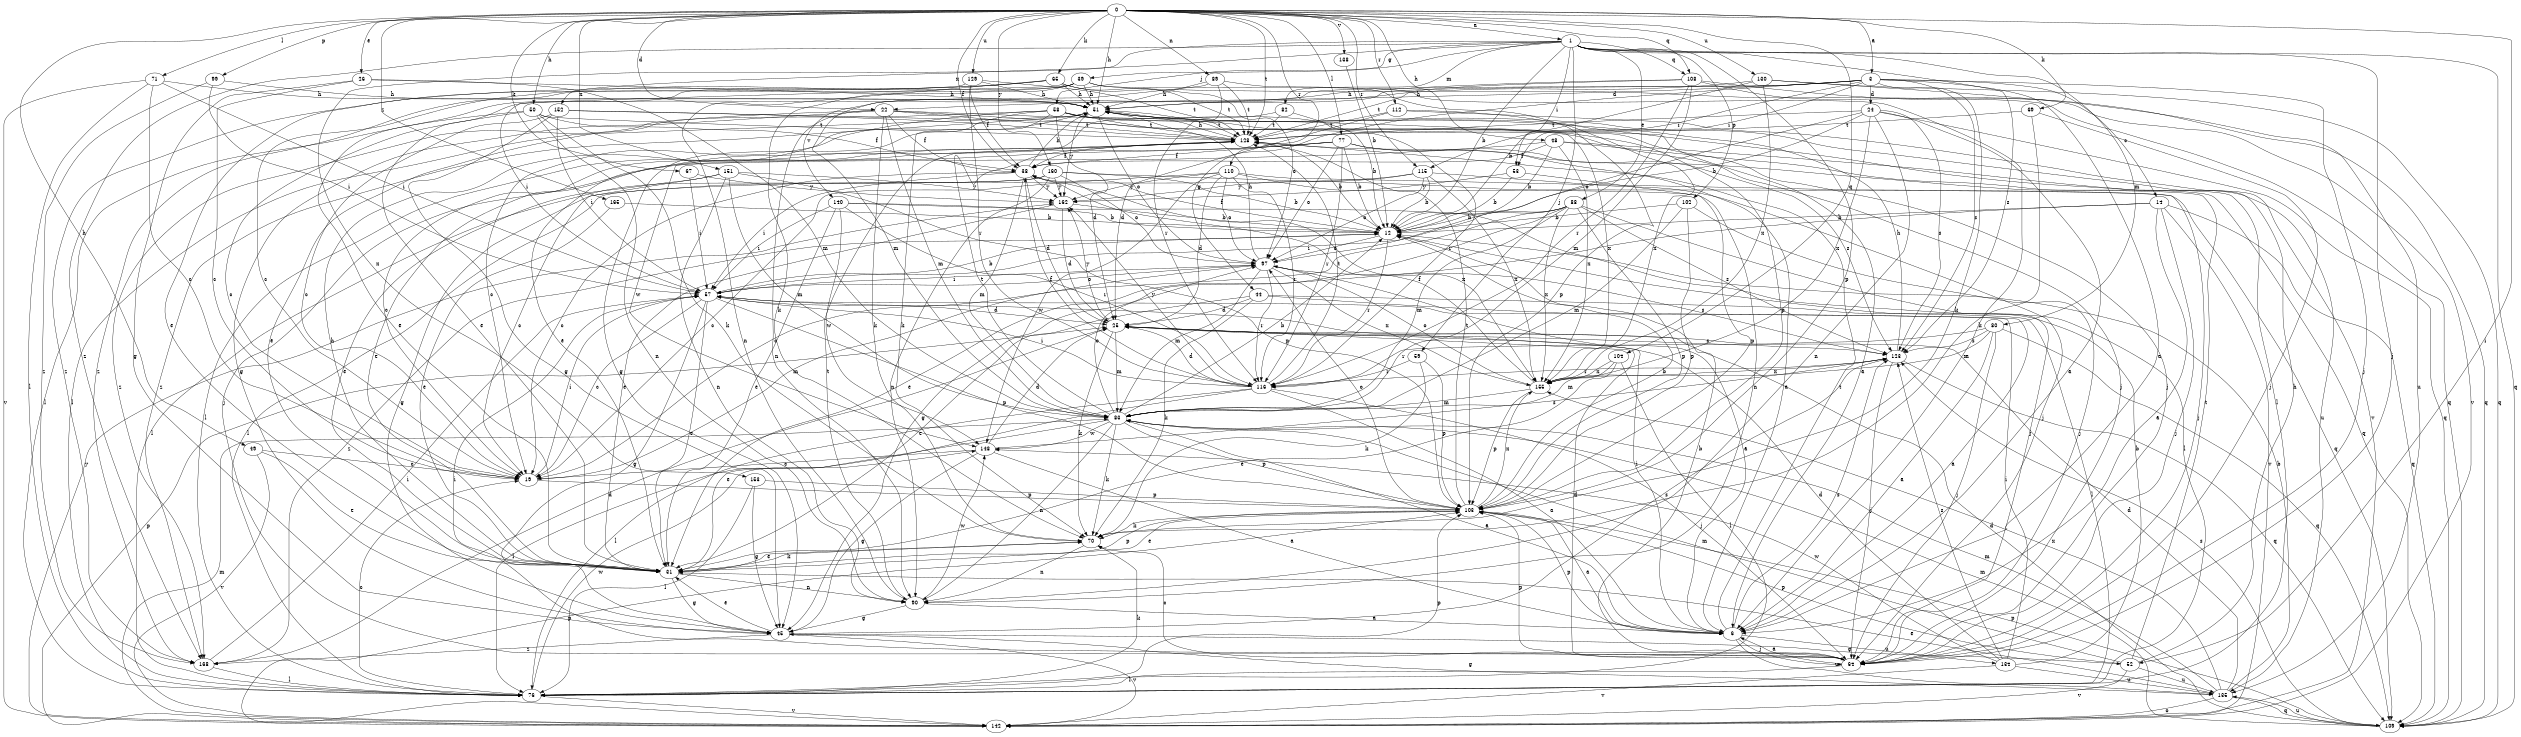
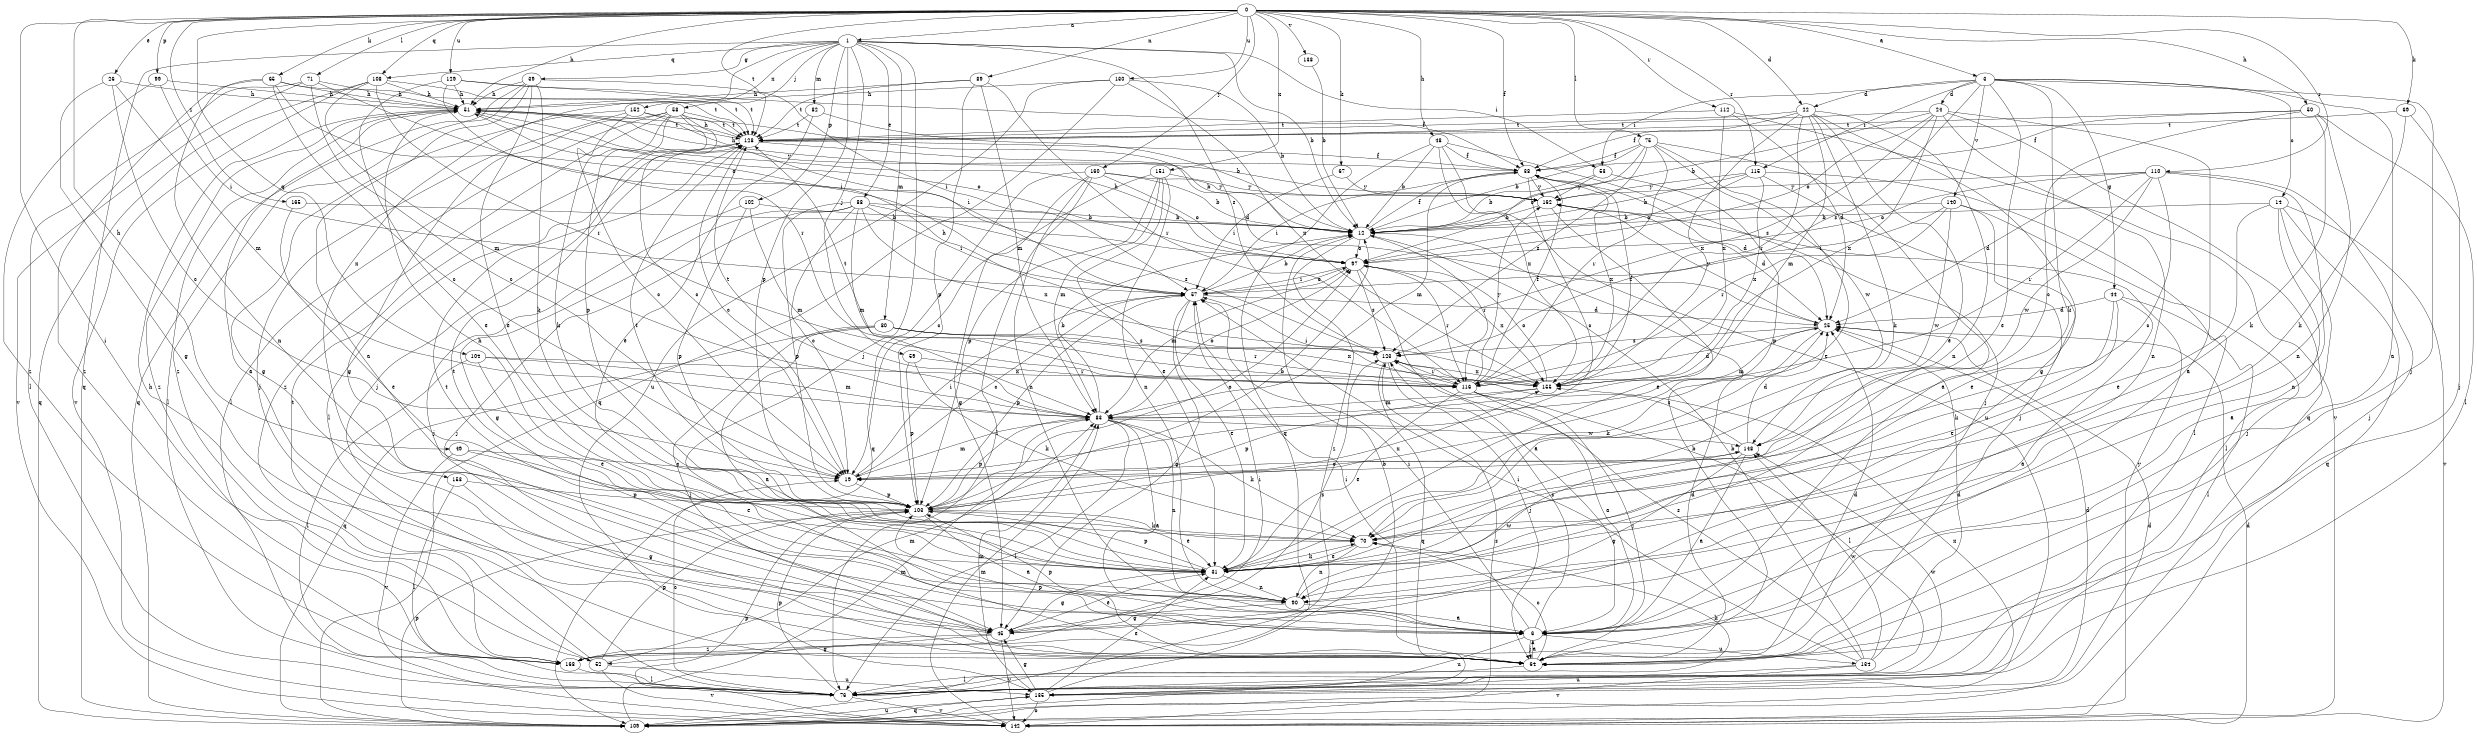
(562, 53) -> none
(1342, 141) -> (1648, 141)
(883, 339) -> (969, 440)
(148, 526) -> (2248, 526)
